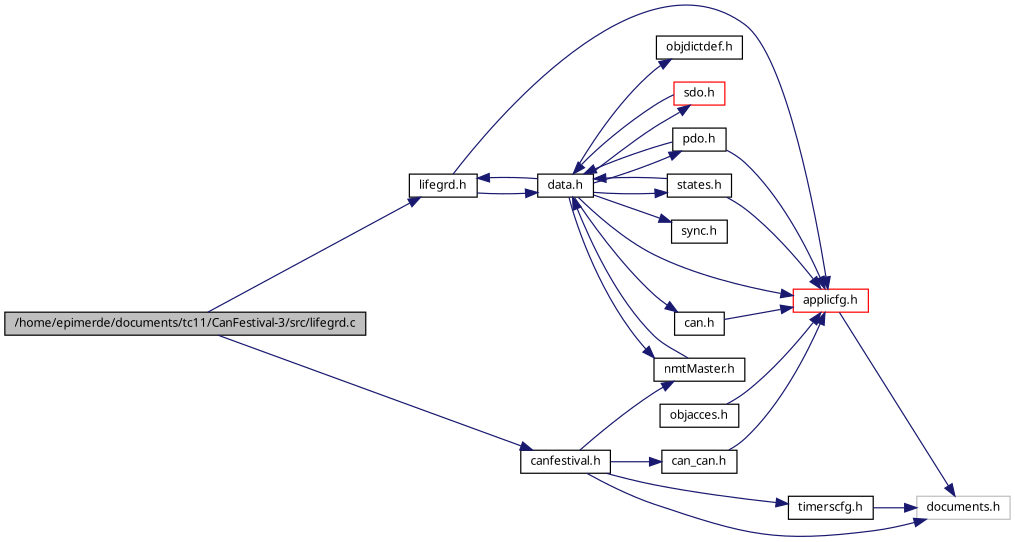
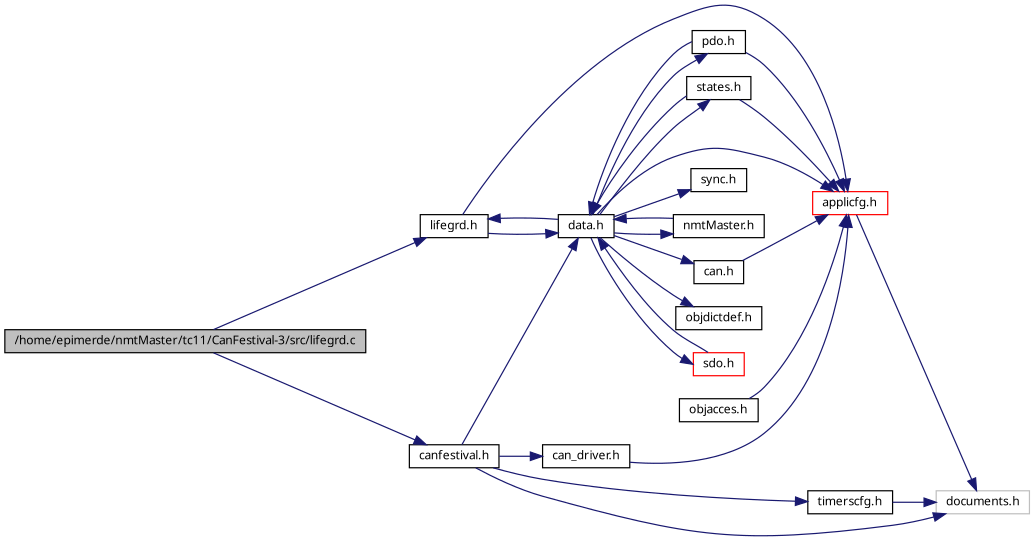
(185, 324) -> (185, 341)
(620, 417) -> (517, 347)
(699, 462) -> (586, 456)
